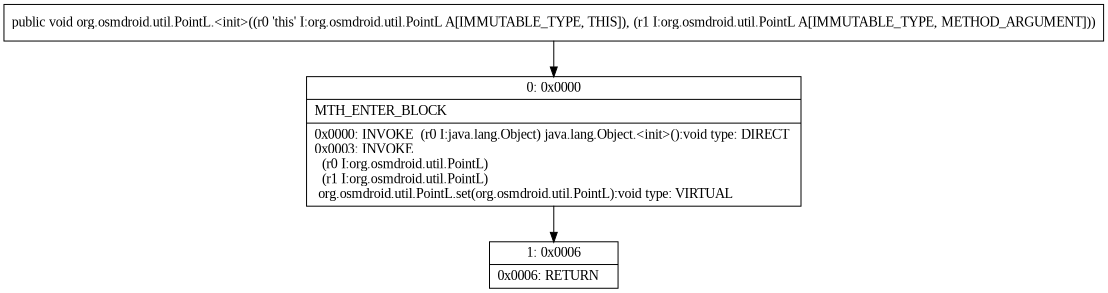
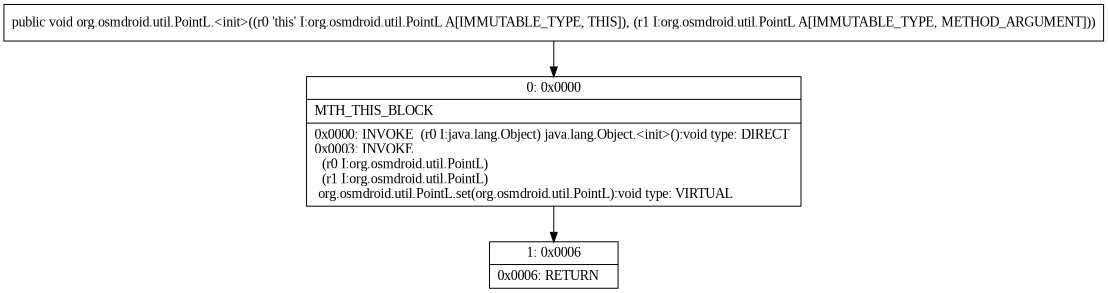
(381, 111) -> (374, 111)
